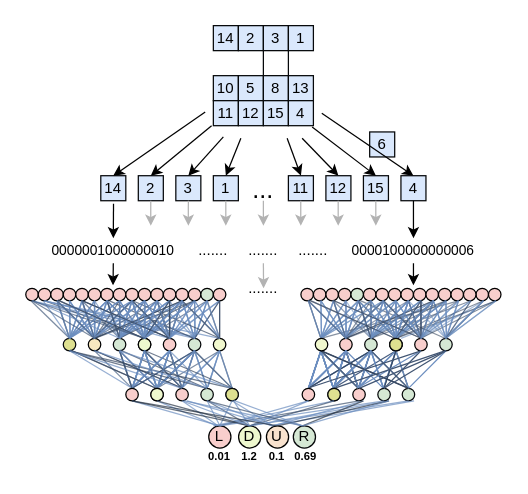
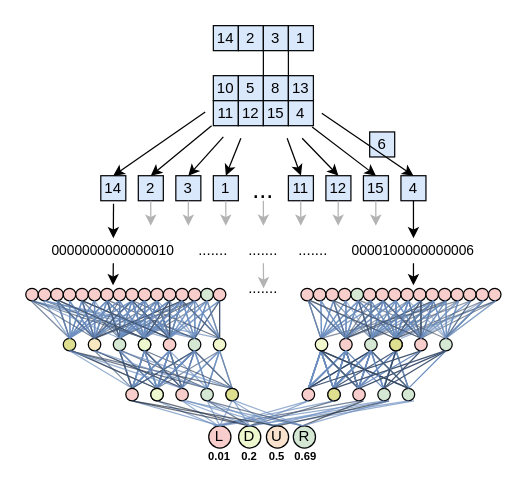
(113, 251) -> (113, 251)
(249, 445) -> (249, 445)
(277, 445) -> (277, 445)
